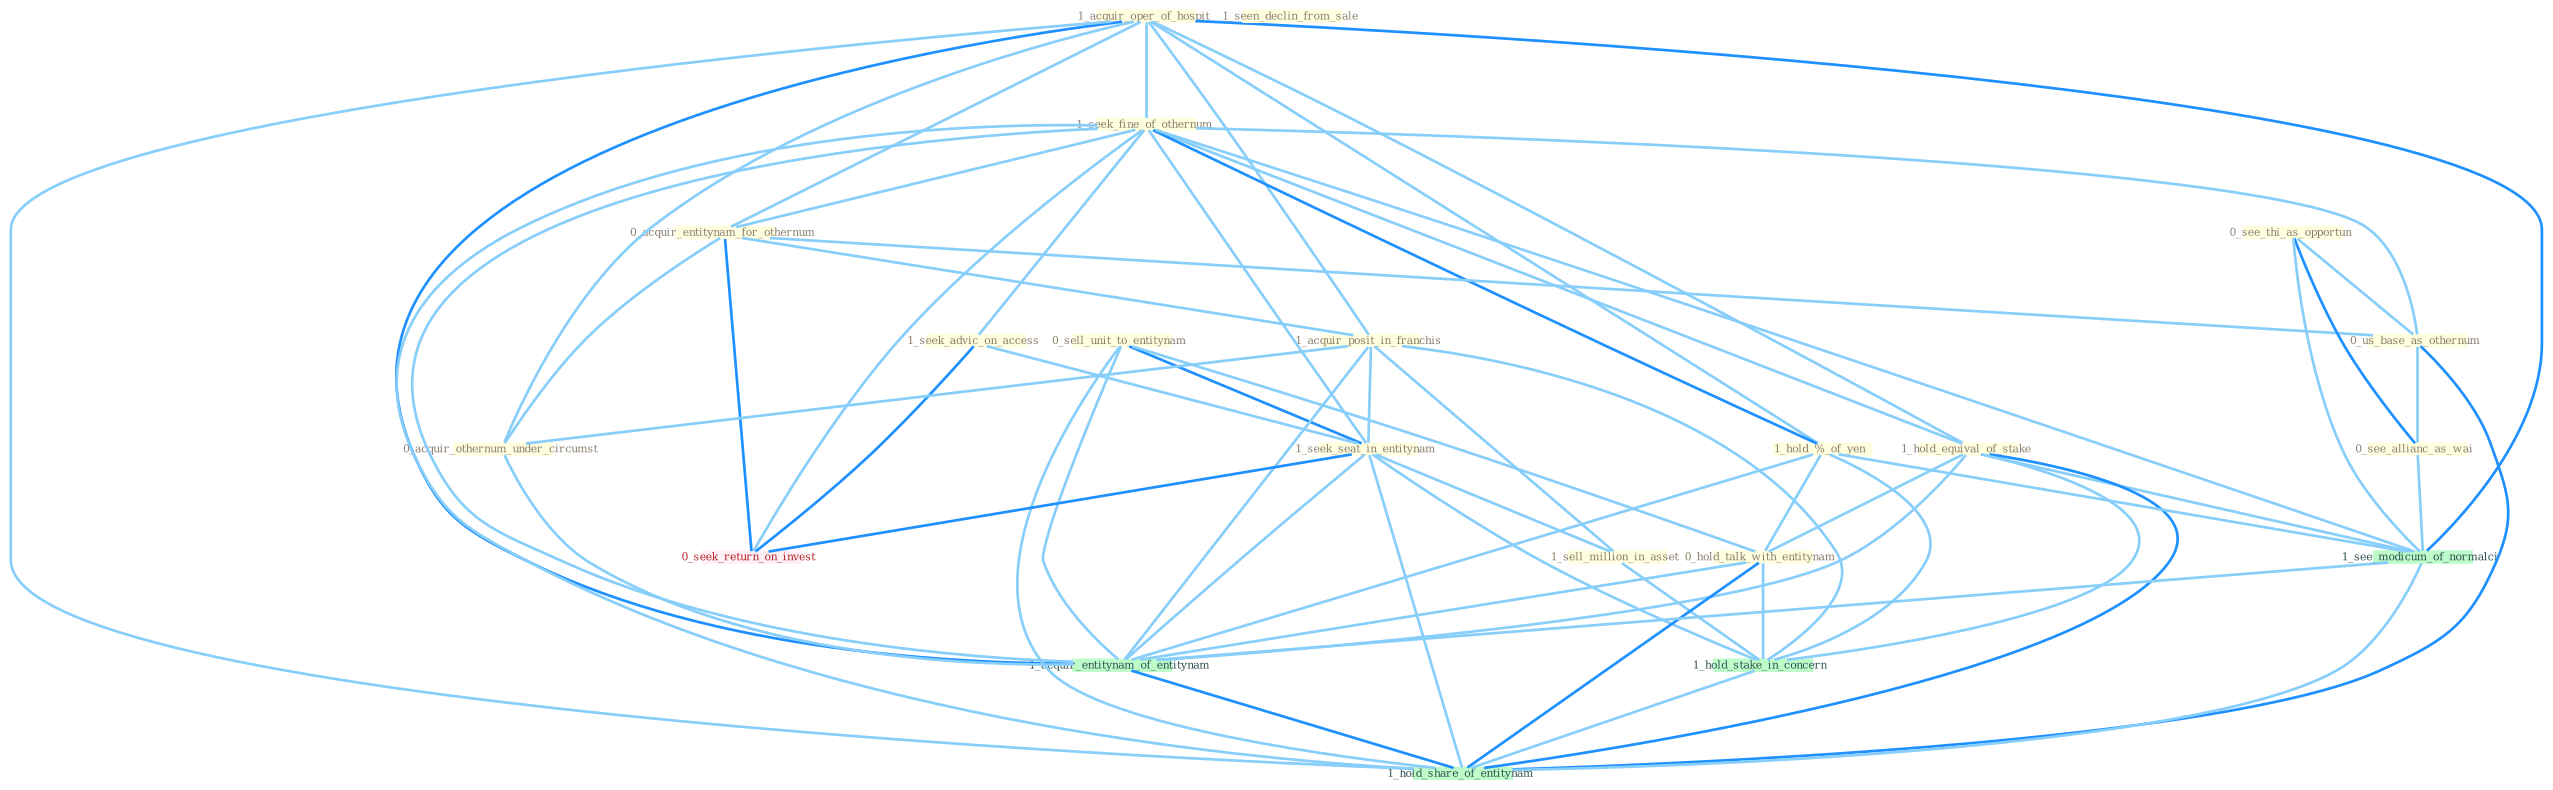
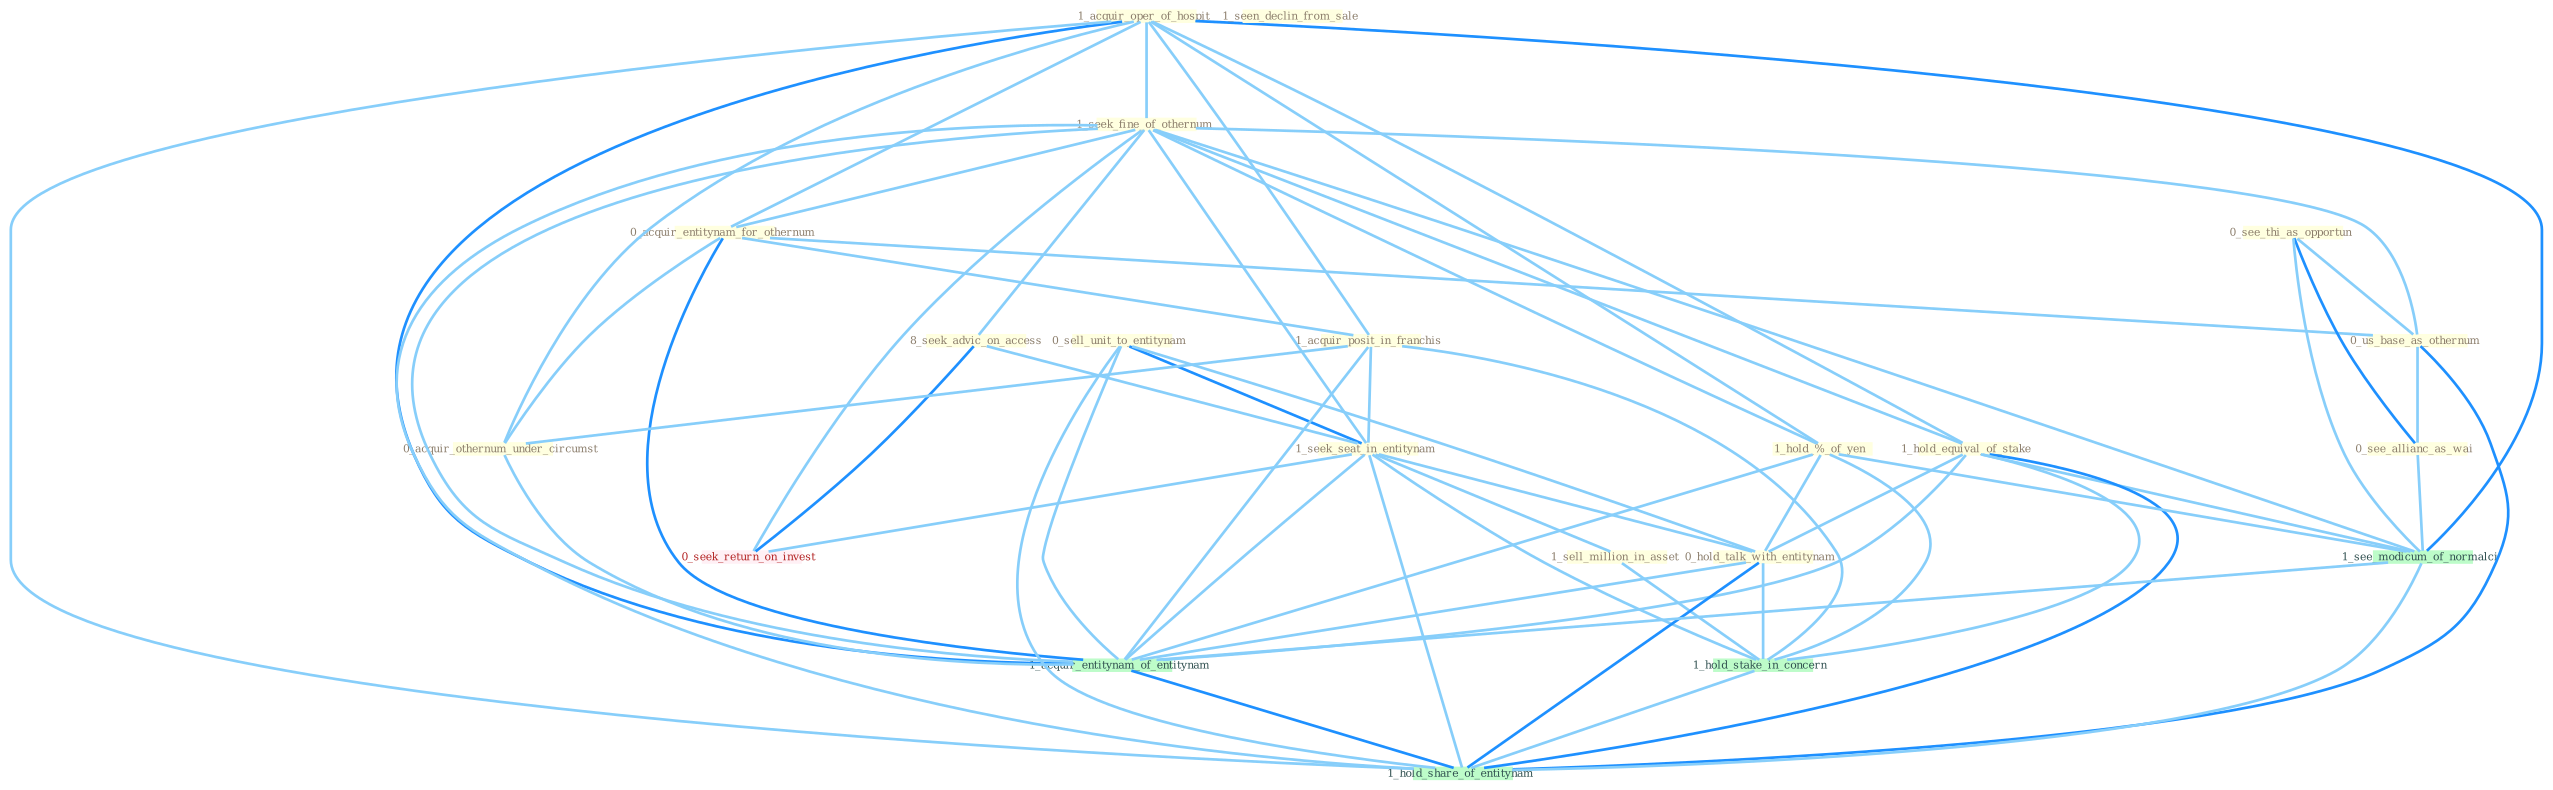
(1517, 304) -> (1517, 304)
(976, 341) -> (976, 341)
(738, 395) -> (709, 585)
(1482, 439) -> none
(1089, 498) -> (1089, 498)
none -> (1566, 503)
